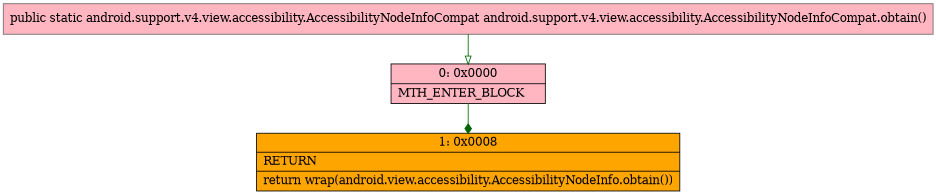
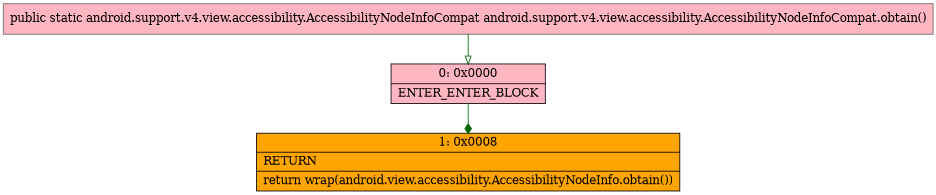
(461, 93) -> (468, 93)
